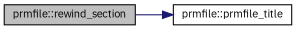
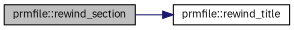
(233, 15) -> (231, 15)
